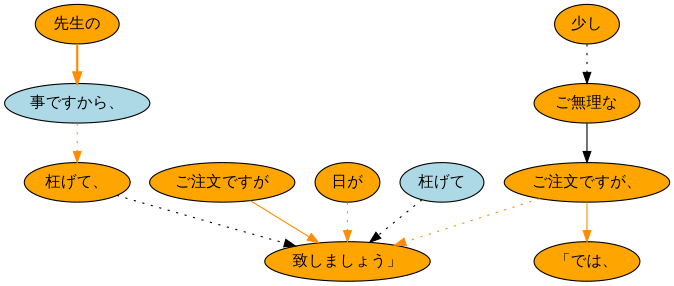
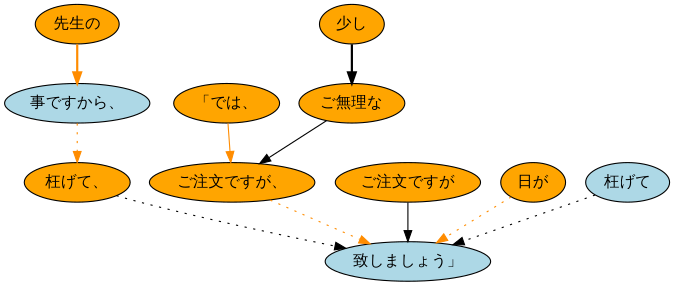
(587, 58) -> (352, 58)
(587, 217) -> (229, 137)
(280, 219) -> (408, 217)
(347, 261) -> (408, 261)
